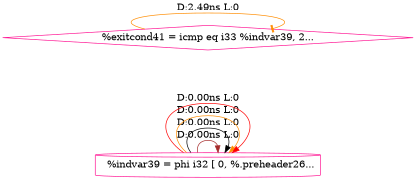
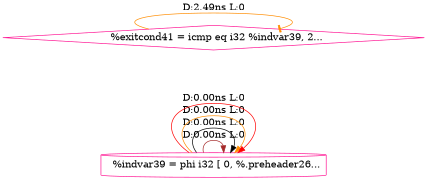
(208, 38) -> (214, 38)
